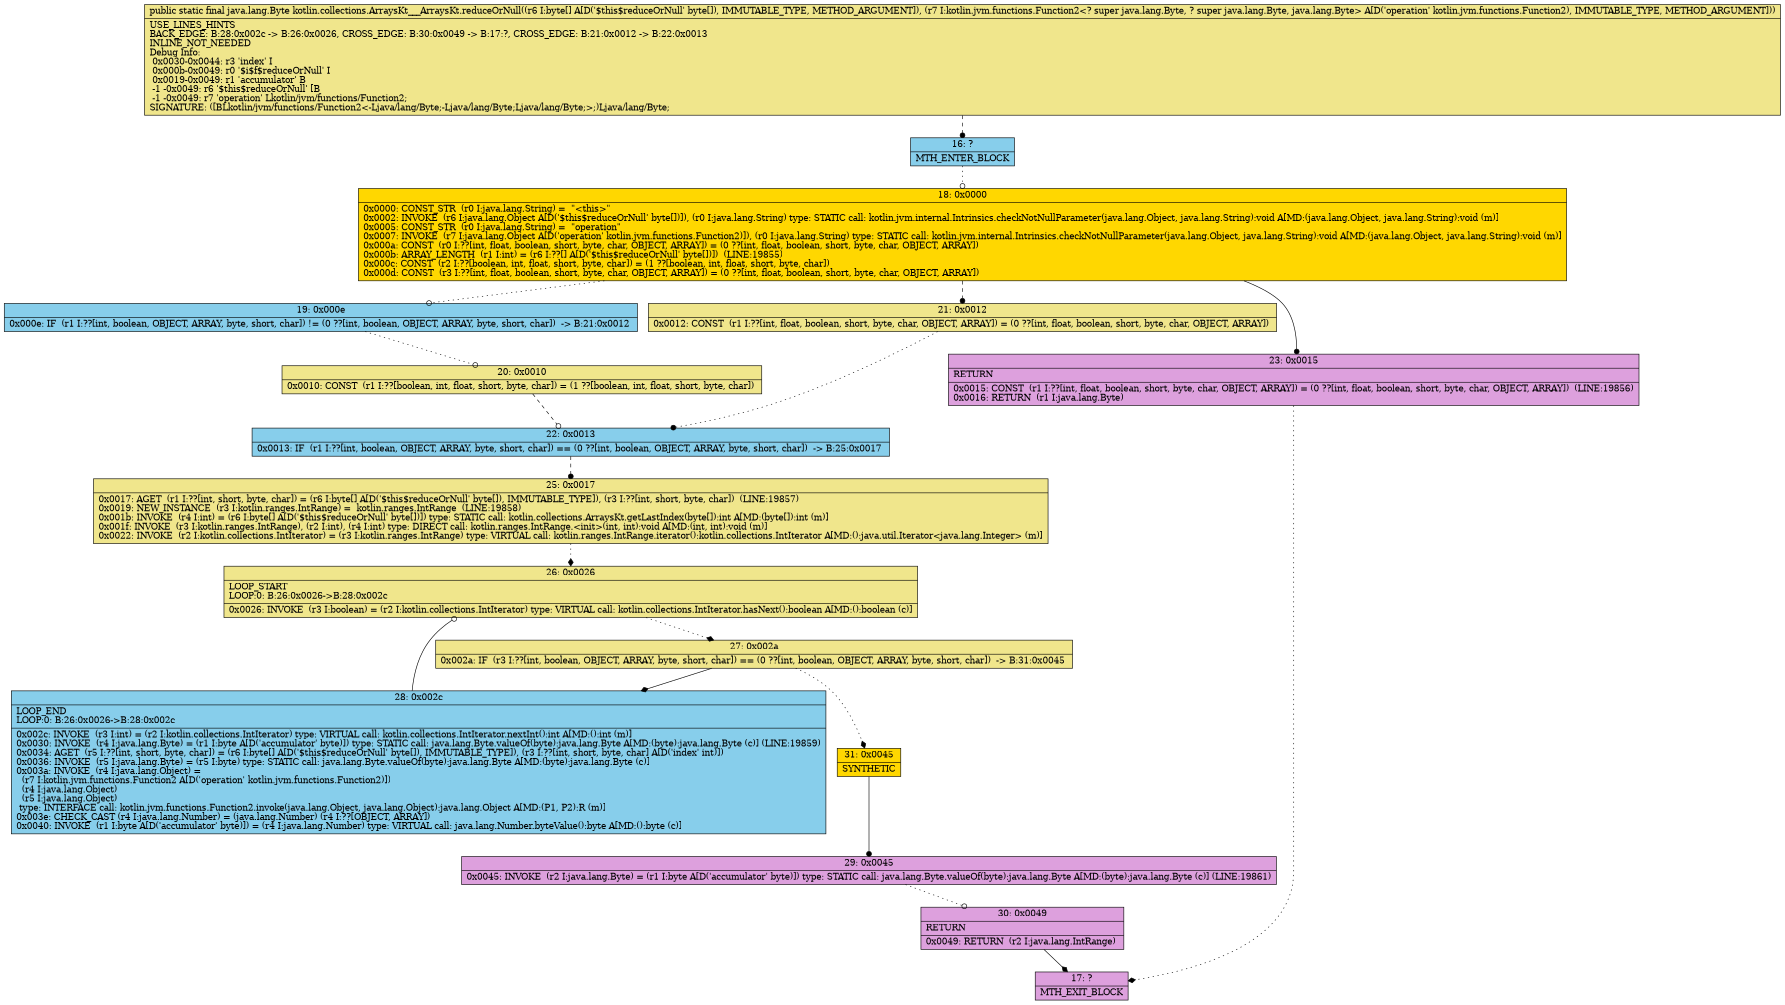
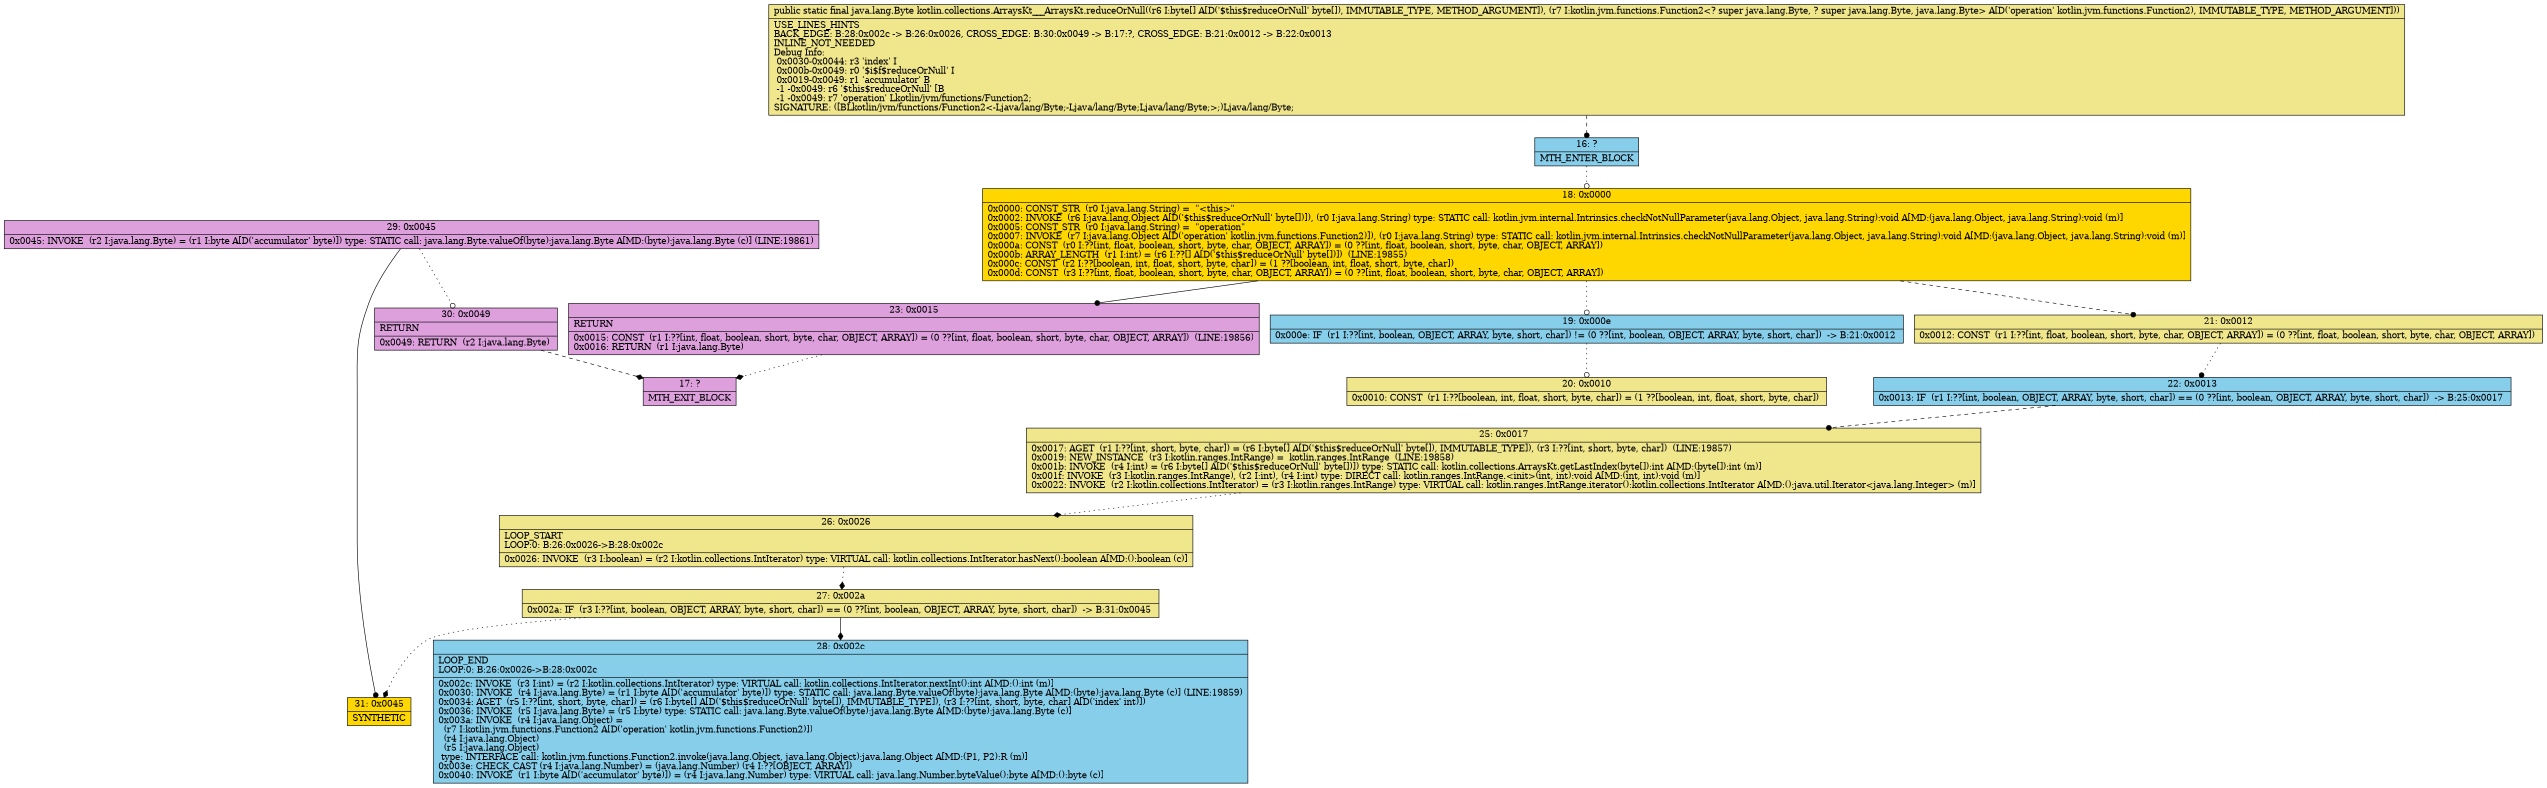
(545, 409) -> none
(423, 651) -> none
(869, 814) -> (357, 466)
(1022, 942) -> (466, 343)
(1053, 958) -> (589, 363)
